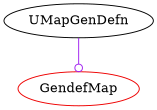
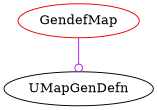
(79, 51) -> (79, 51)
